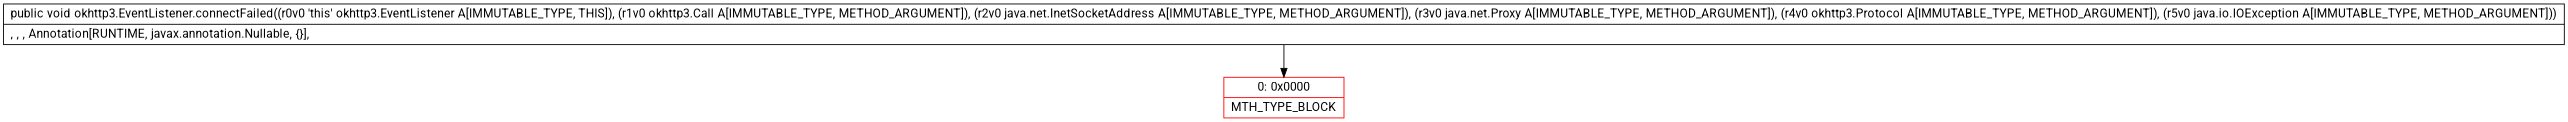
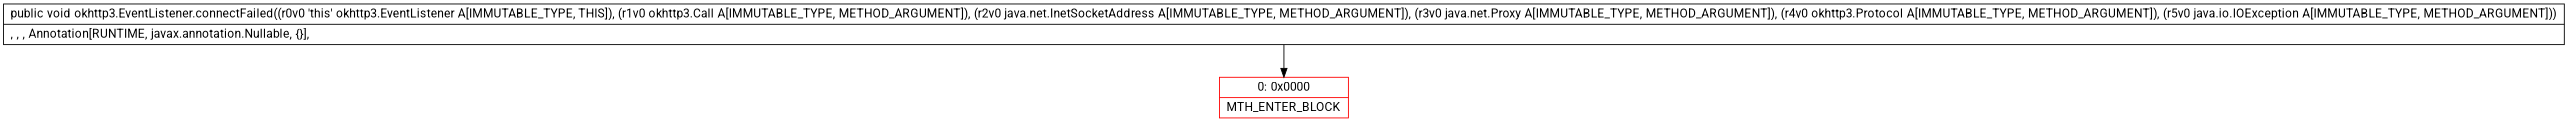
(1284, 107) -> (1284, 107)
